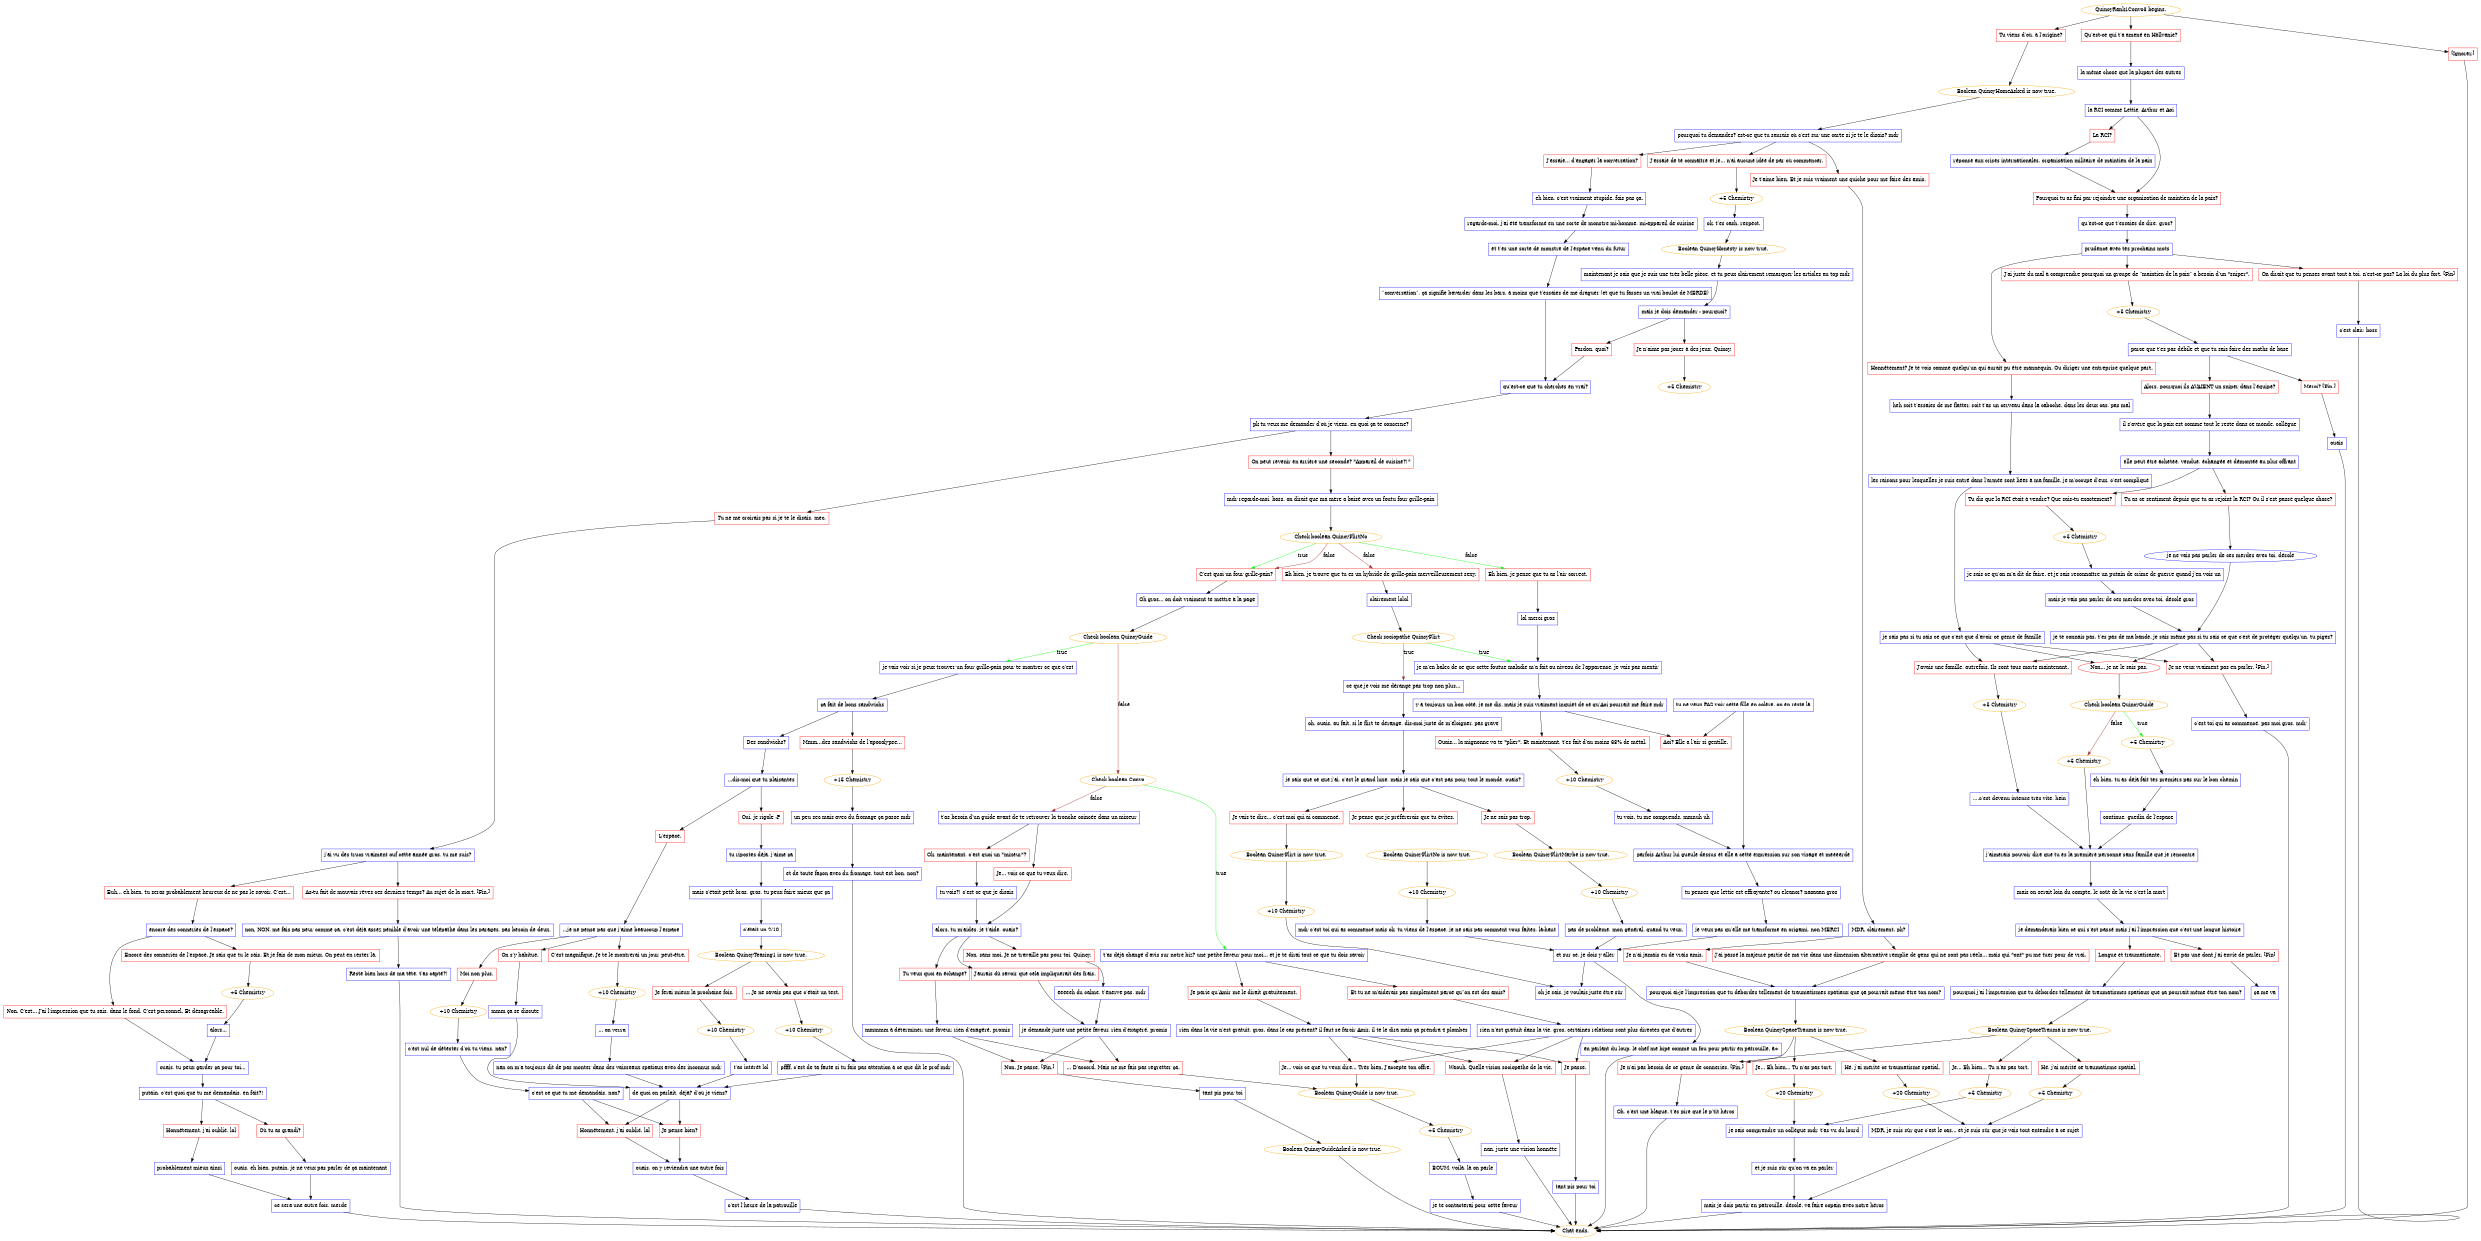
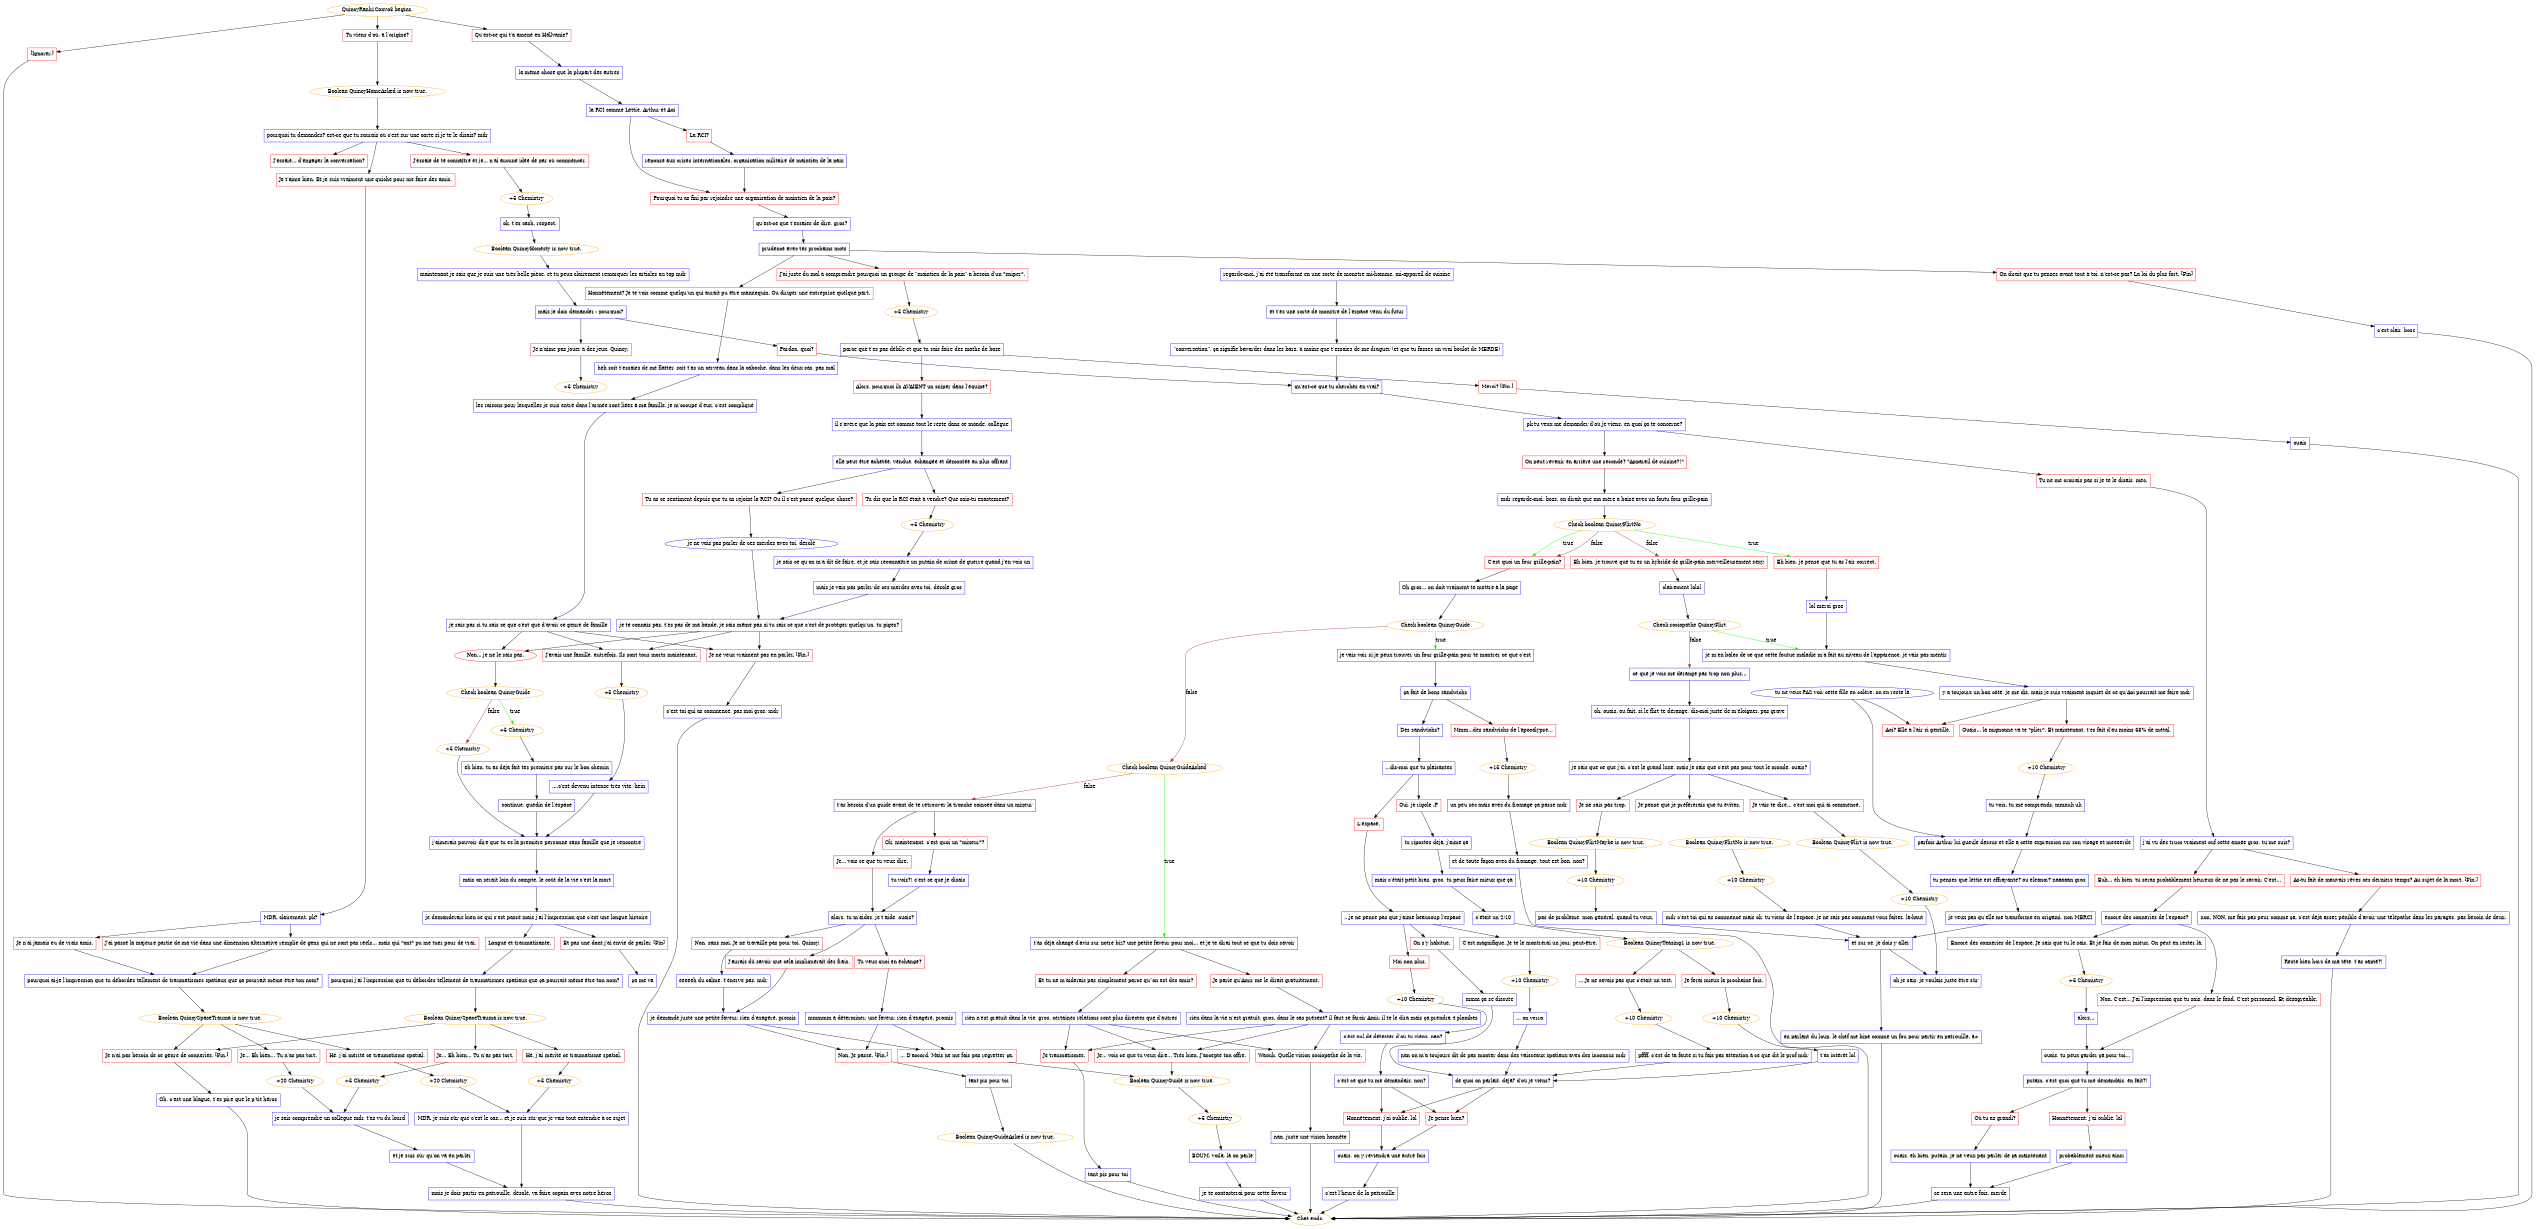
(1589, 199) -> none
(1471, 556) -> (1754, 544)
(1409, 653) -> (1695, 640)
(1743, 705) -> (1842, 693)
(1118, 780) -> (1164, 768)
(1576, 1068) -> (1064, 1056)
